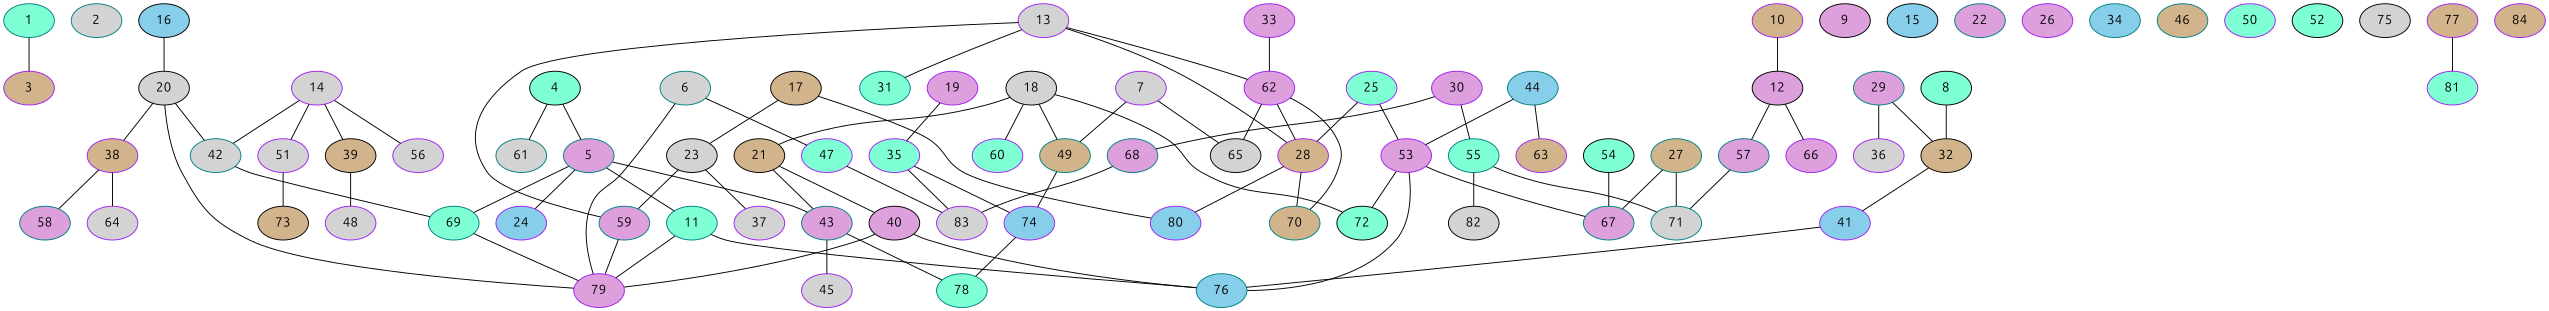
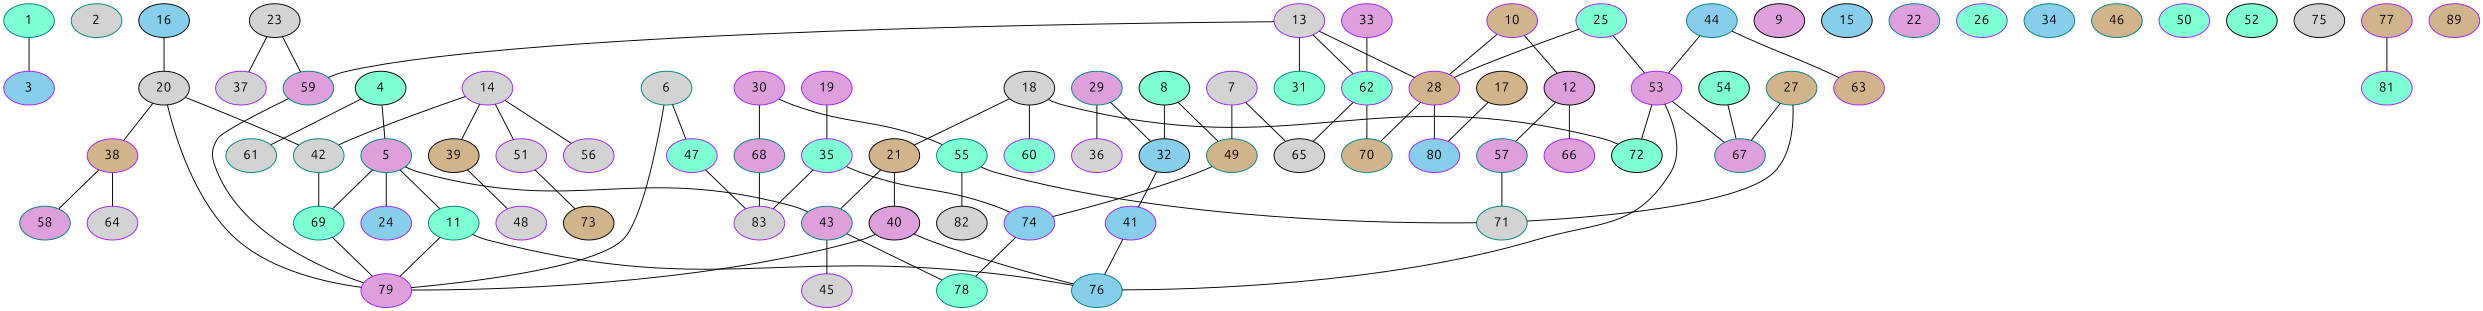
(2048, 21) -> (1982, 21)
(2520, 21) -> (2454, 21)
(29, 88) -> (29, 88)
(1269, 88) -> (1367, 88)
(1285, 119) -> (1473, 55)
(1048, 122) -> (1196, 120)
(742, 123) -> none
(1946, 156) -> (1164, 156)
